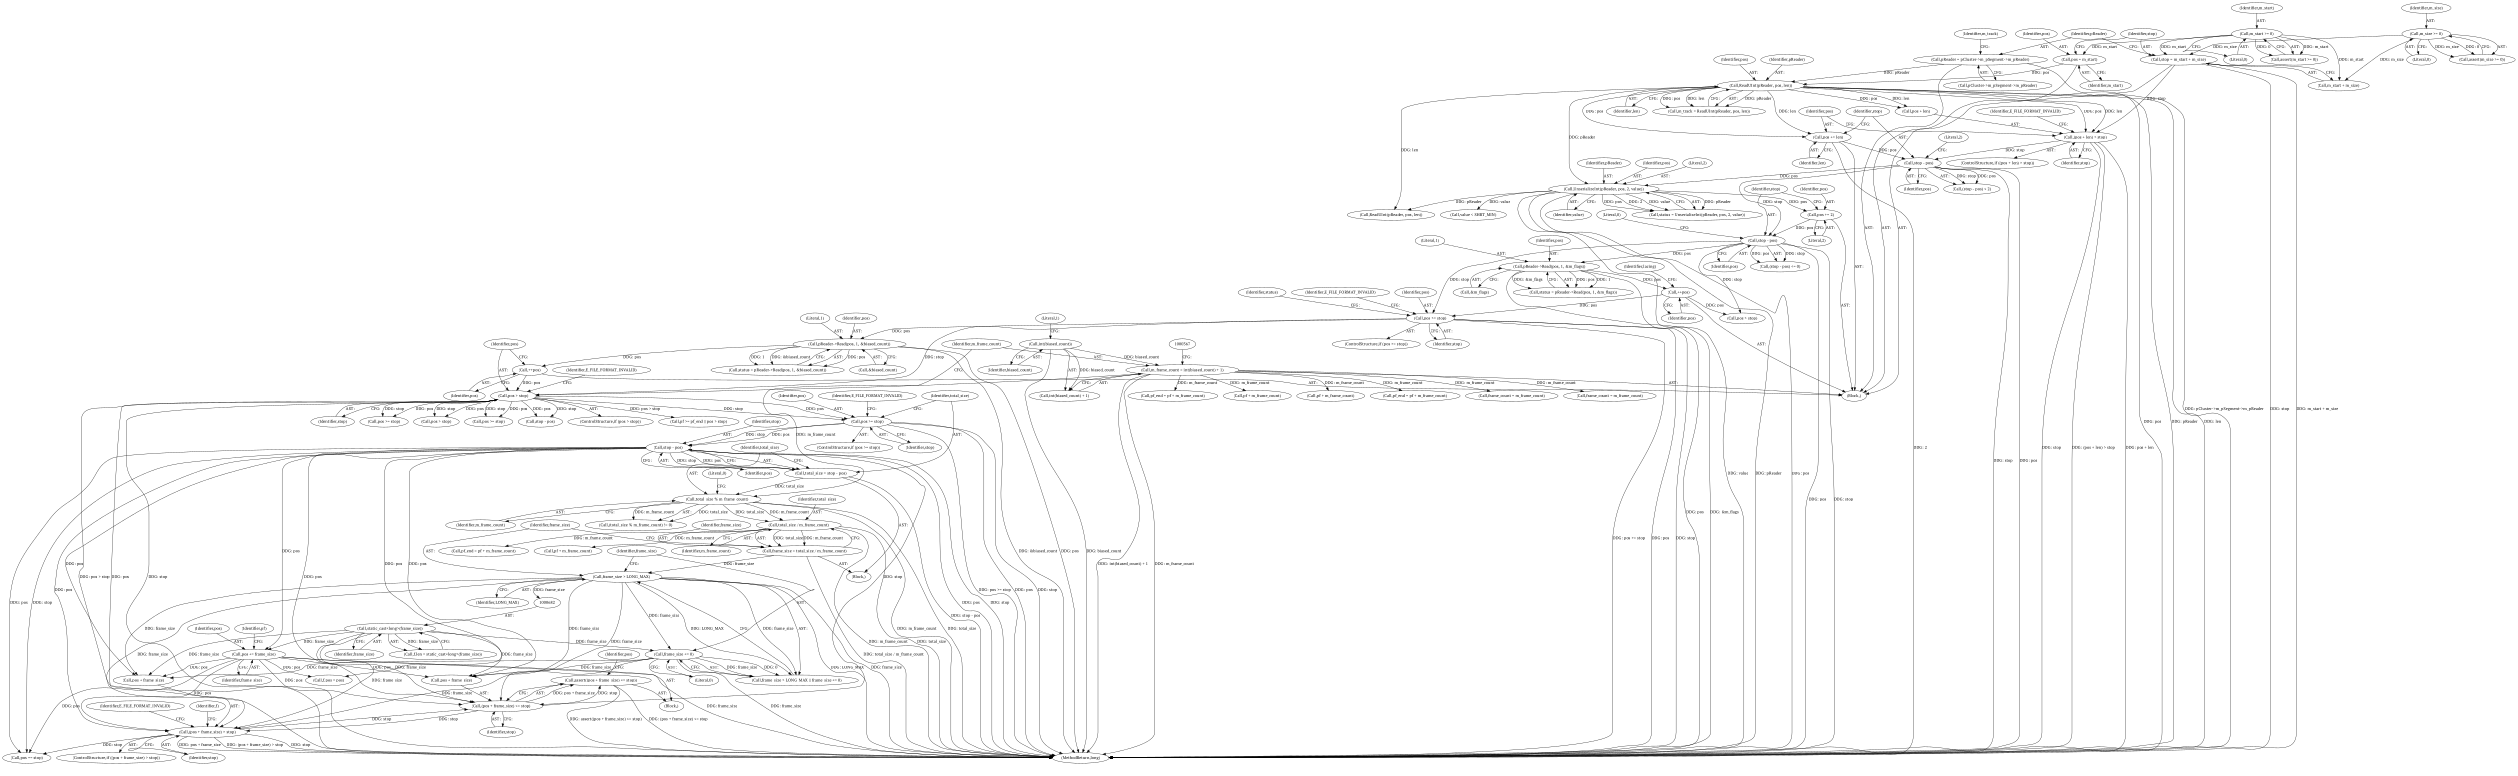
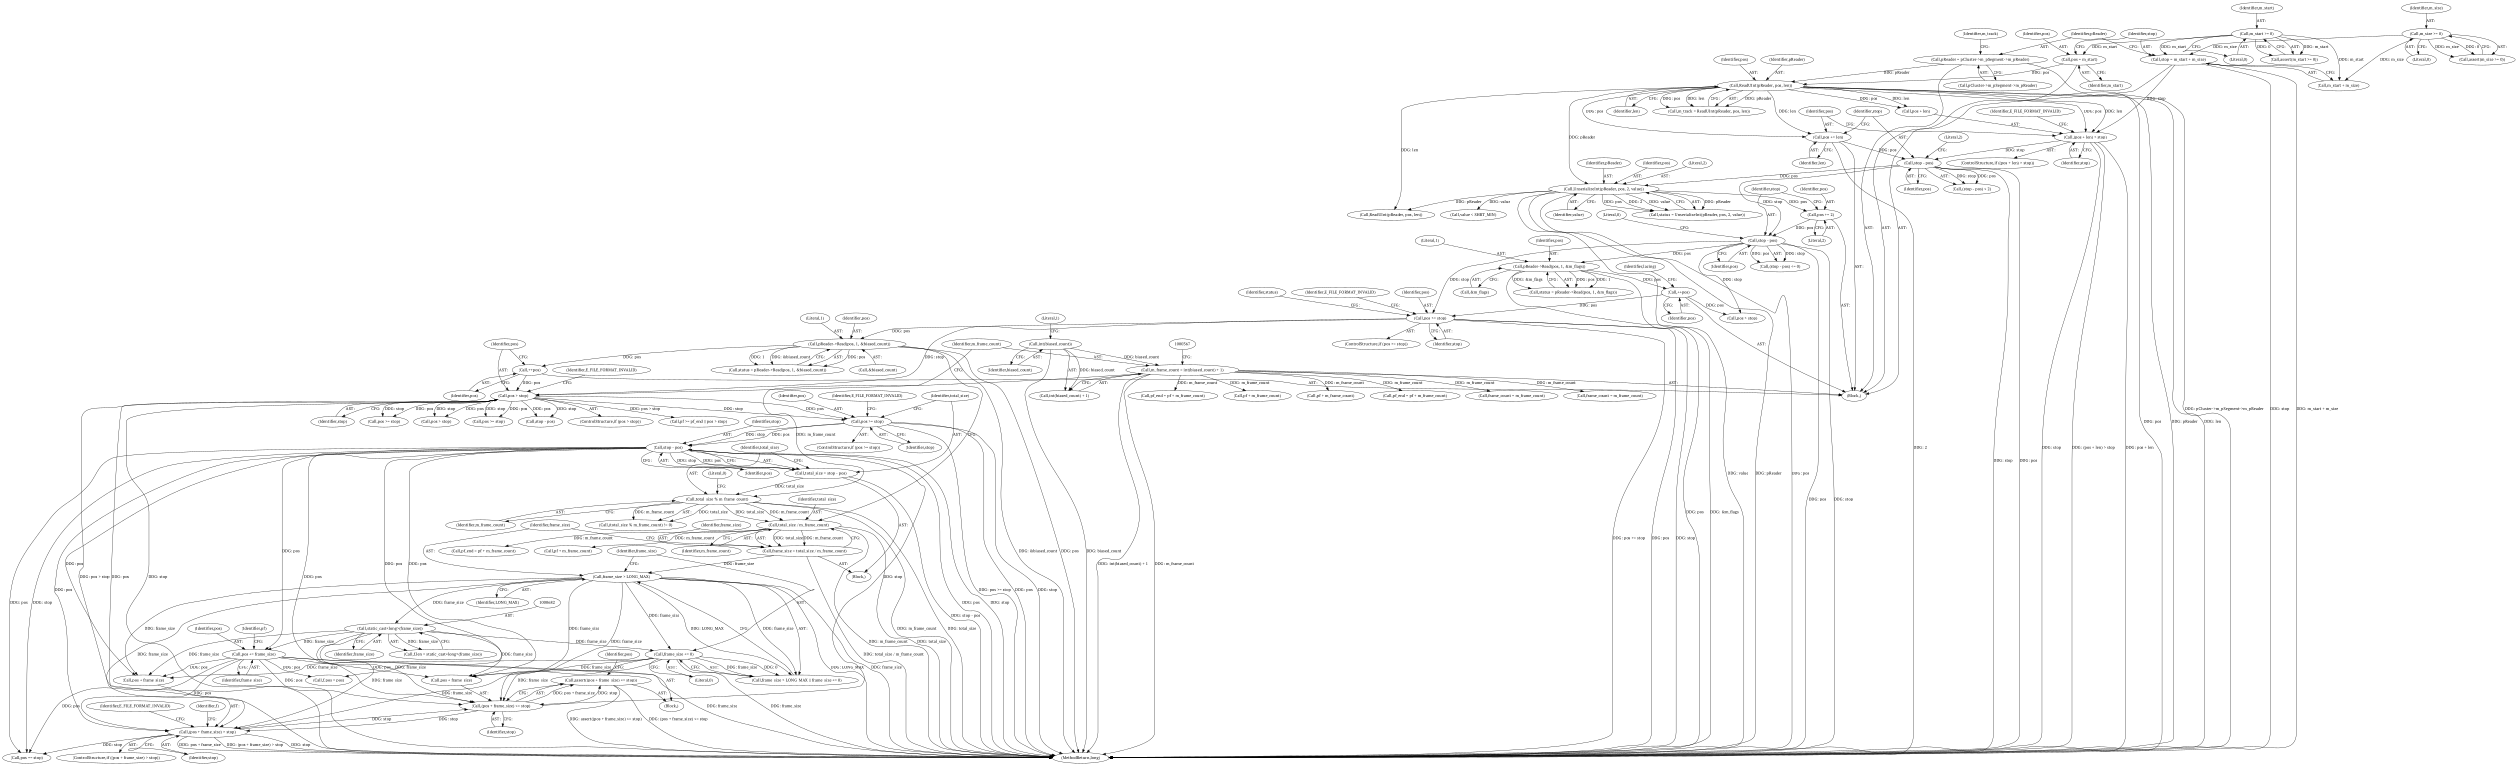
(885, 353) -> (959, 445)
(554, 582) -> (487, 587)
none -> (620, 670)
